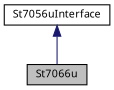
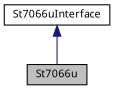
(57, 15) -> (57, 15)
